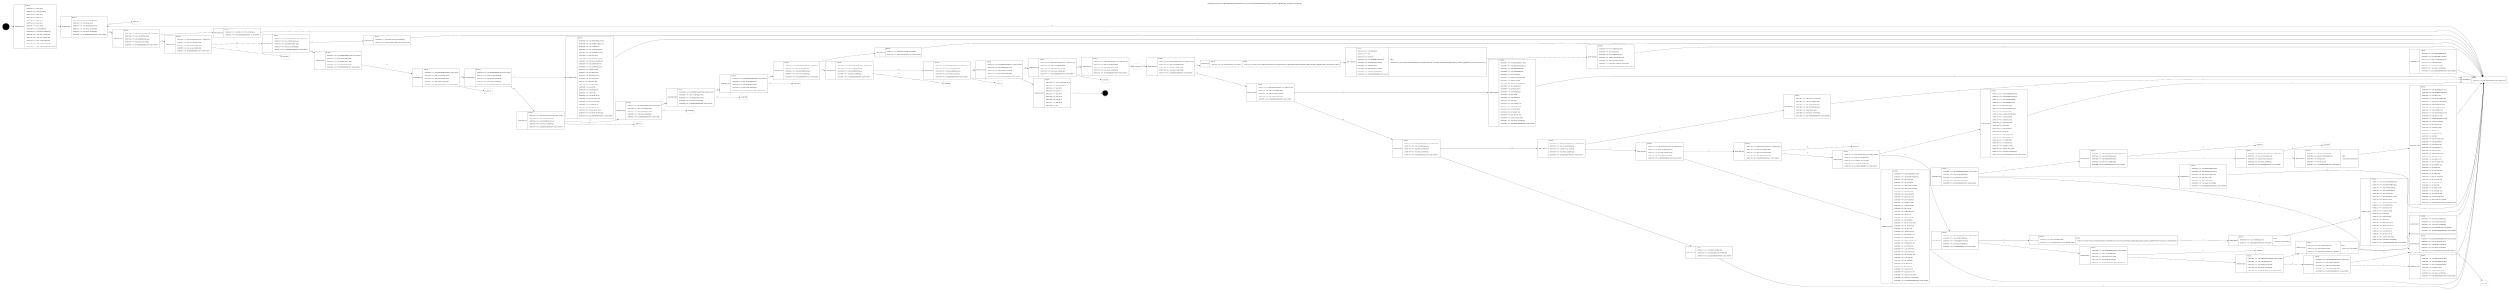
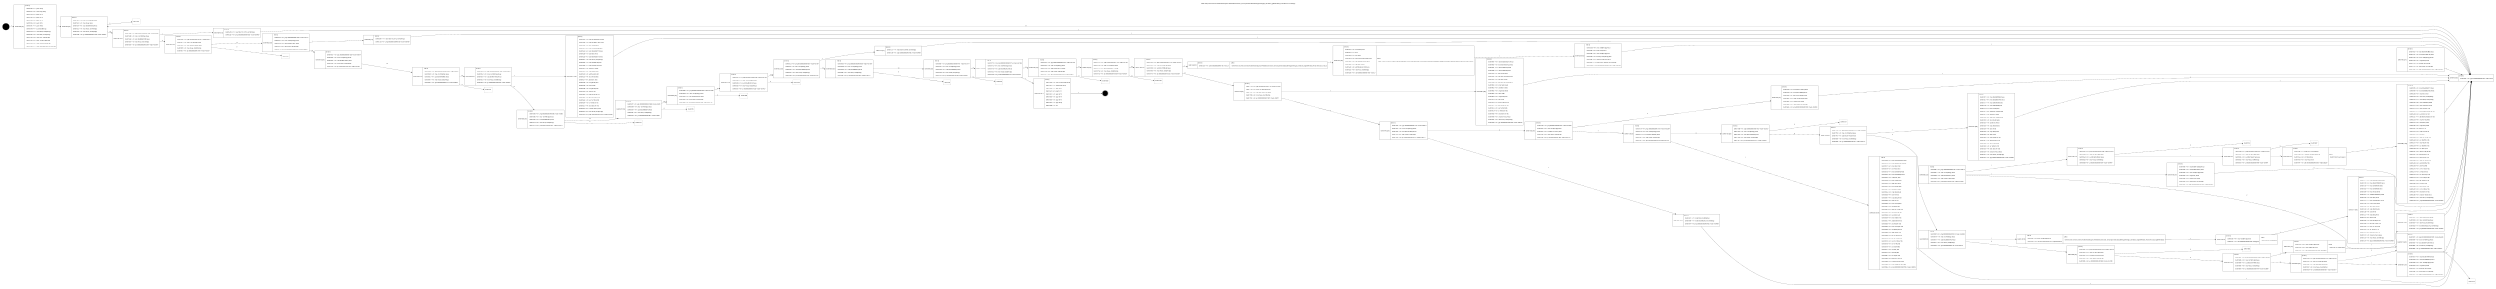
(1144, 67) -> (1131, 67)
